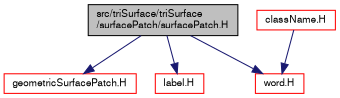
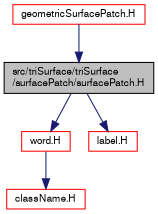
(289, 47) -> (46, 165)
(117, 52) -> (79, 38)
